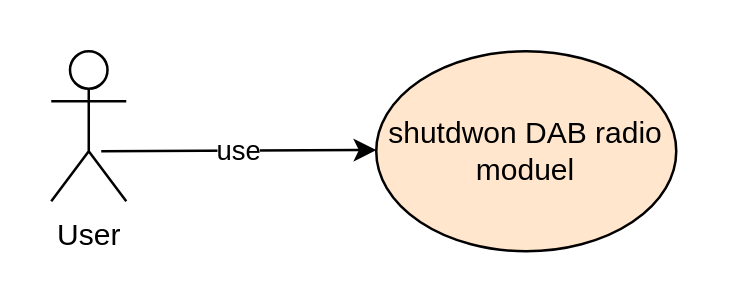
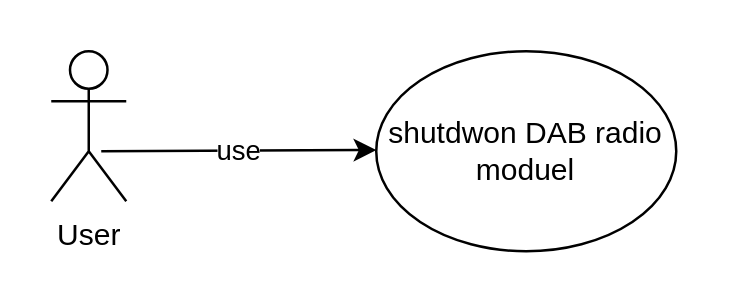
(526, 151) -> (526, 151)
